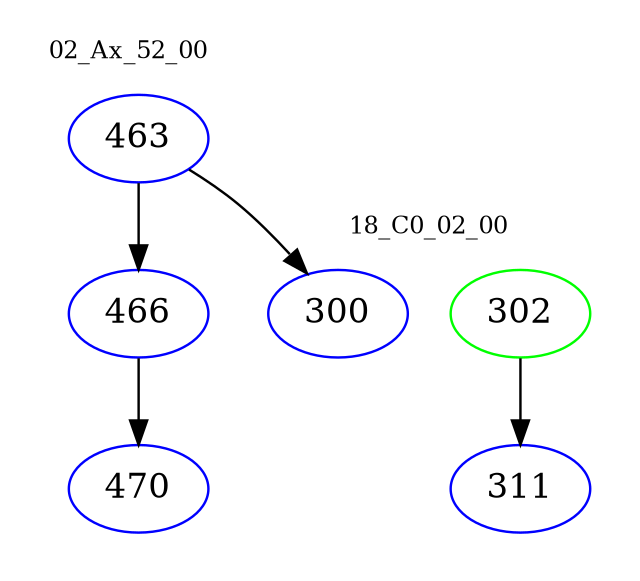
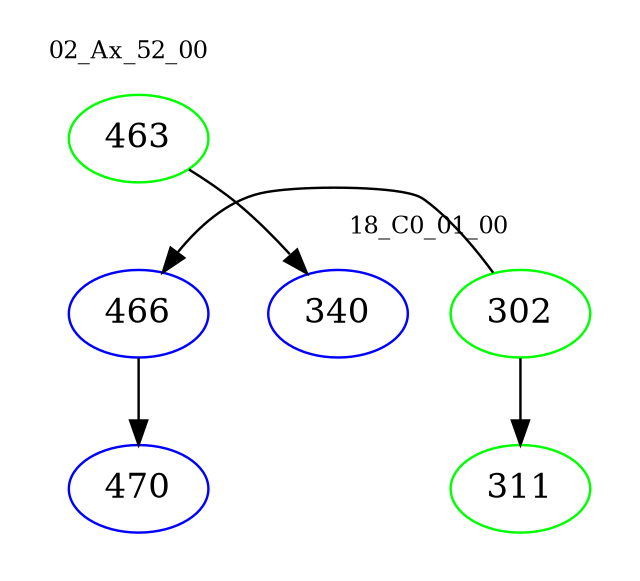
(139, 139) -> (139, 139)
(139, 214) -> (342, 188)
(429, 227) -> (429, 227)
(338, 314) -> (338, 314)
(520, 489) -> (520, 489)
